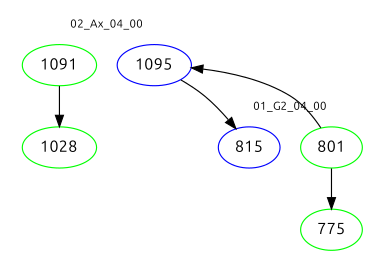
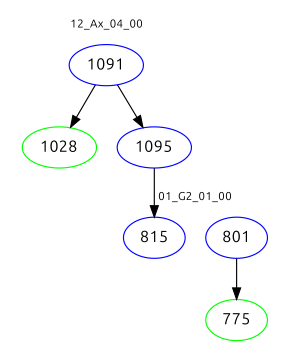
(107, 25) -> (107, 25)
(59, 65) -> (106, 65)
(269, 85) -> (127, 101)
(290, 107) -> (195, 197)
(331, 147) -> (237, 238)
